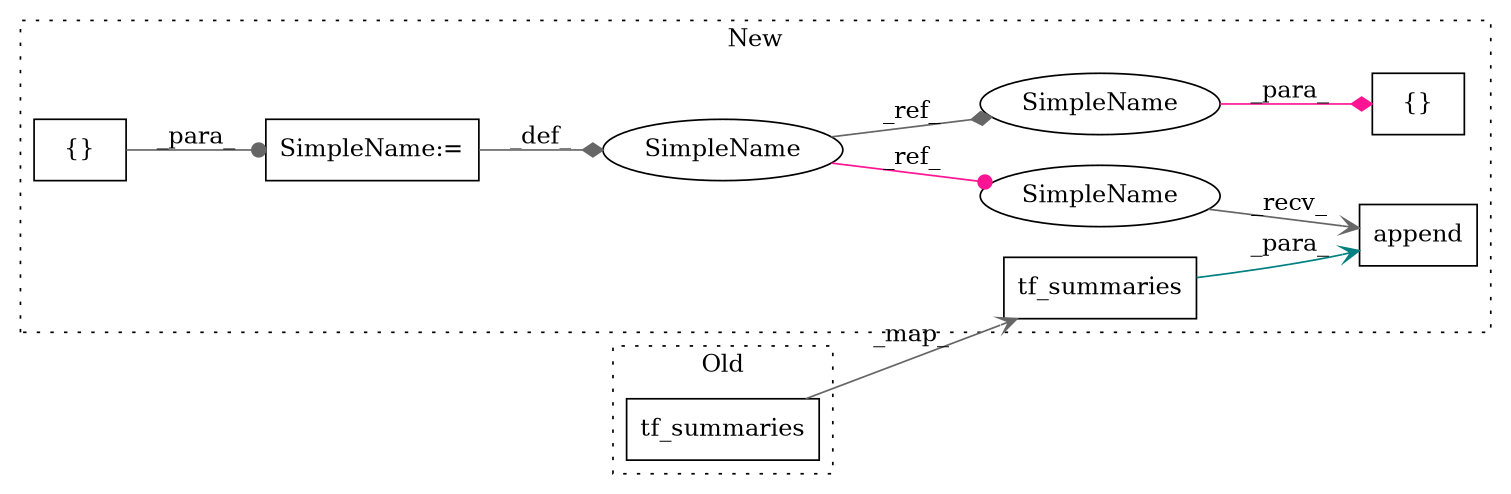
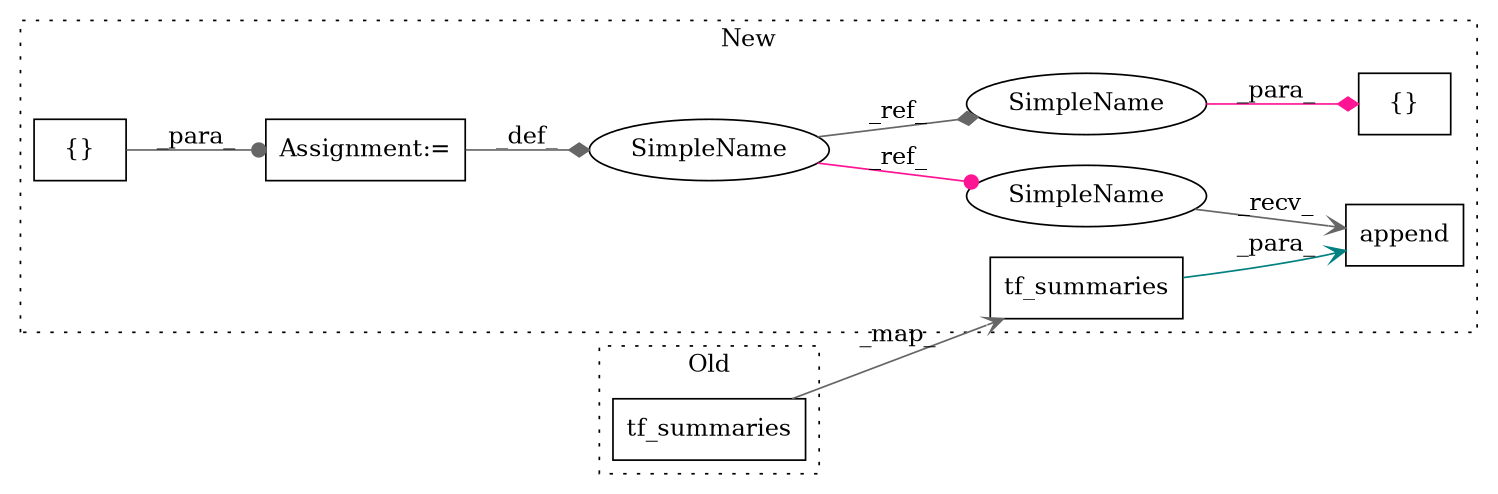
(372, 150) -> (366, 150)
